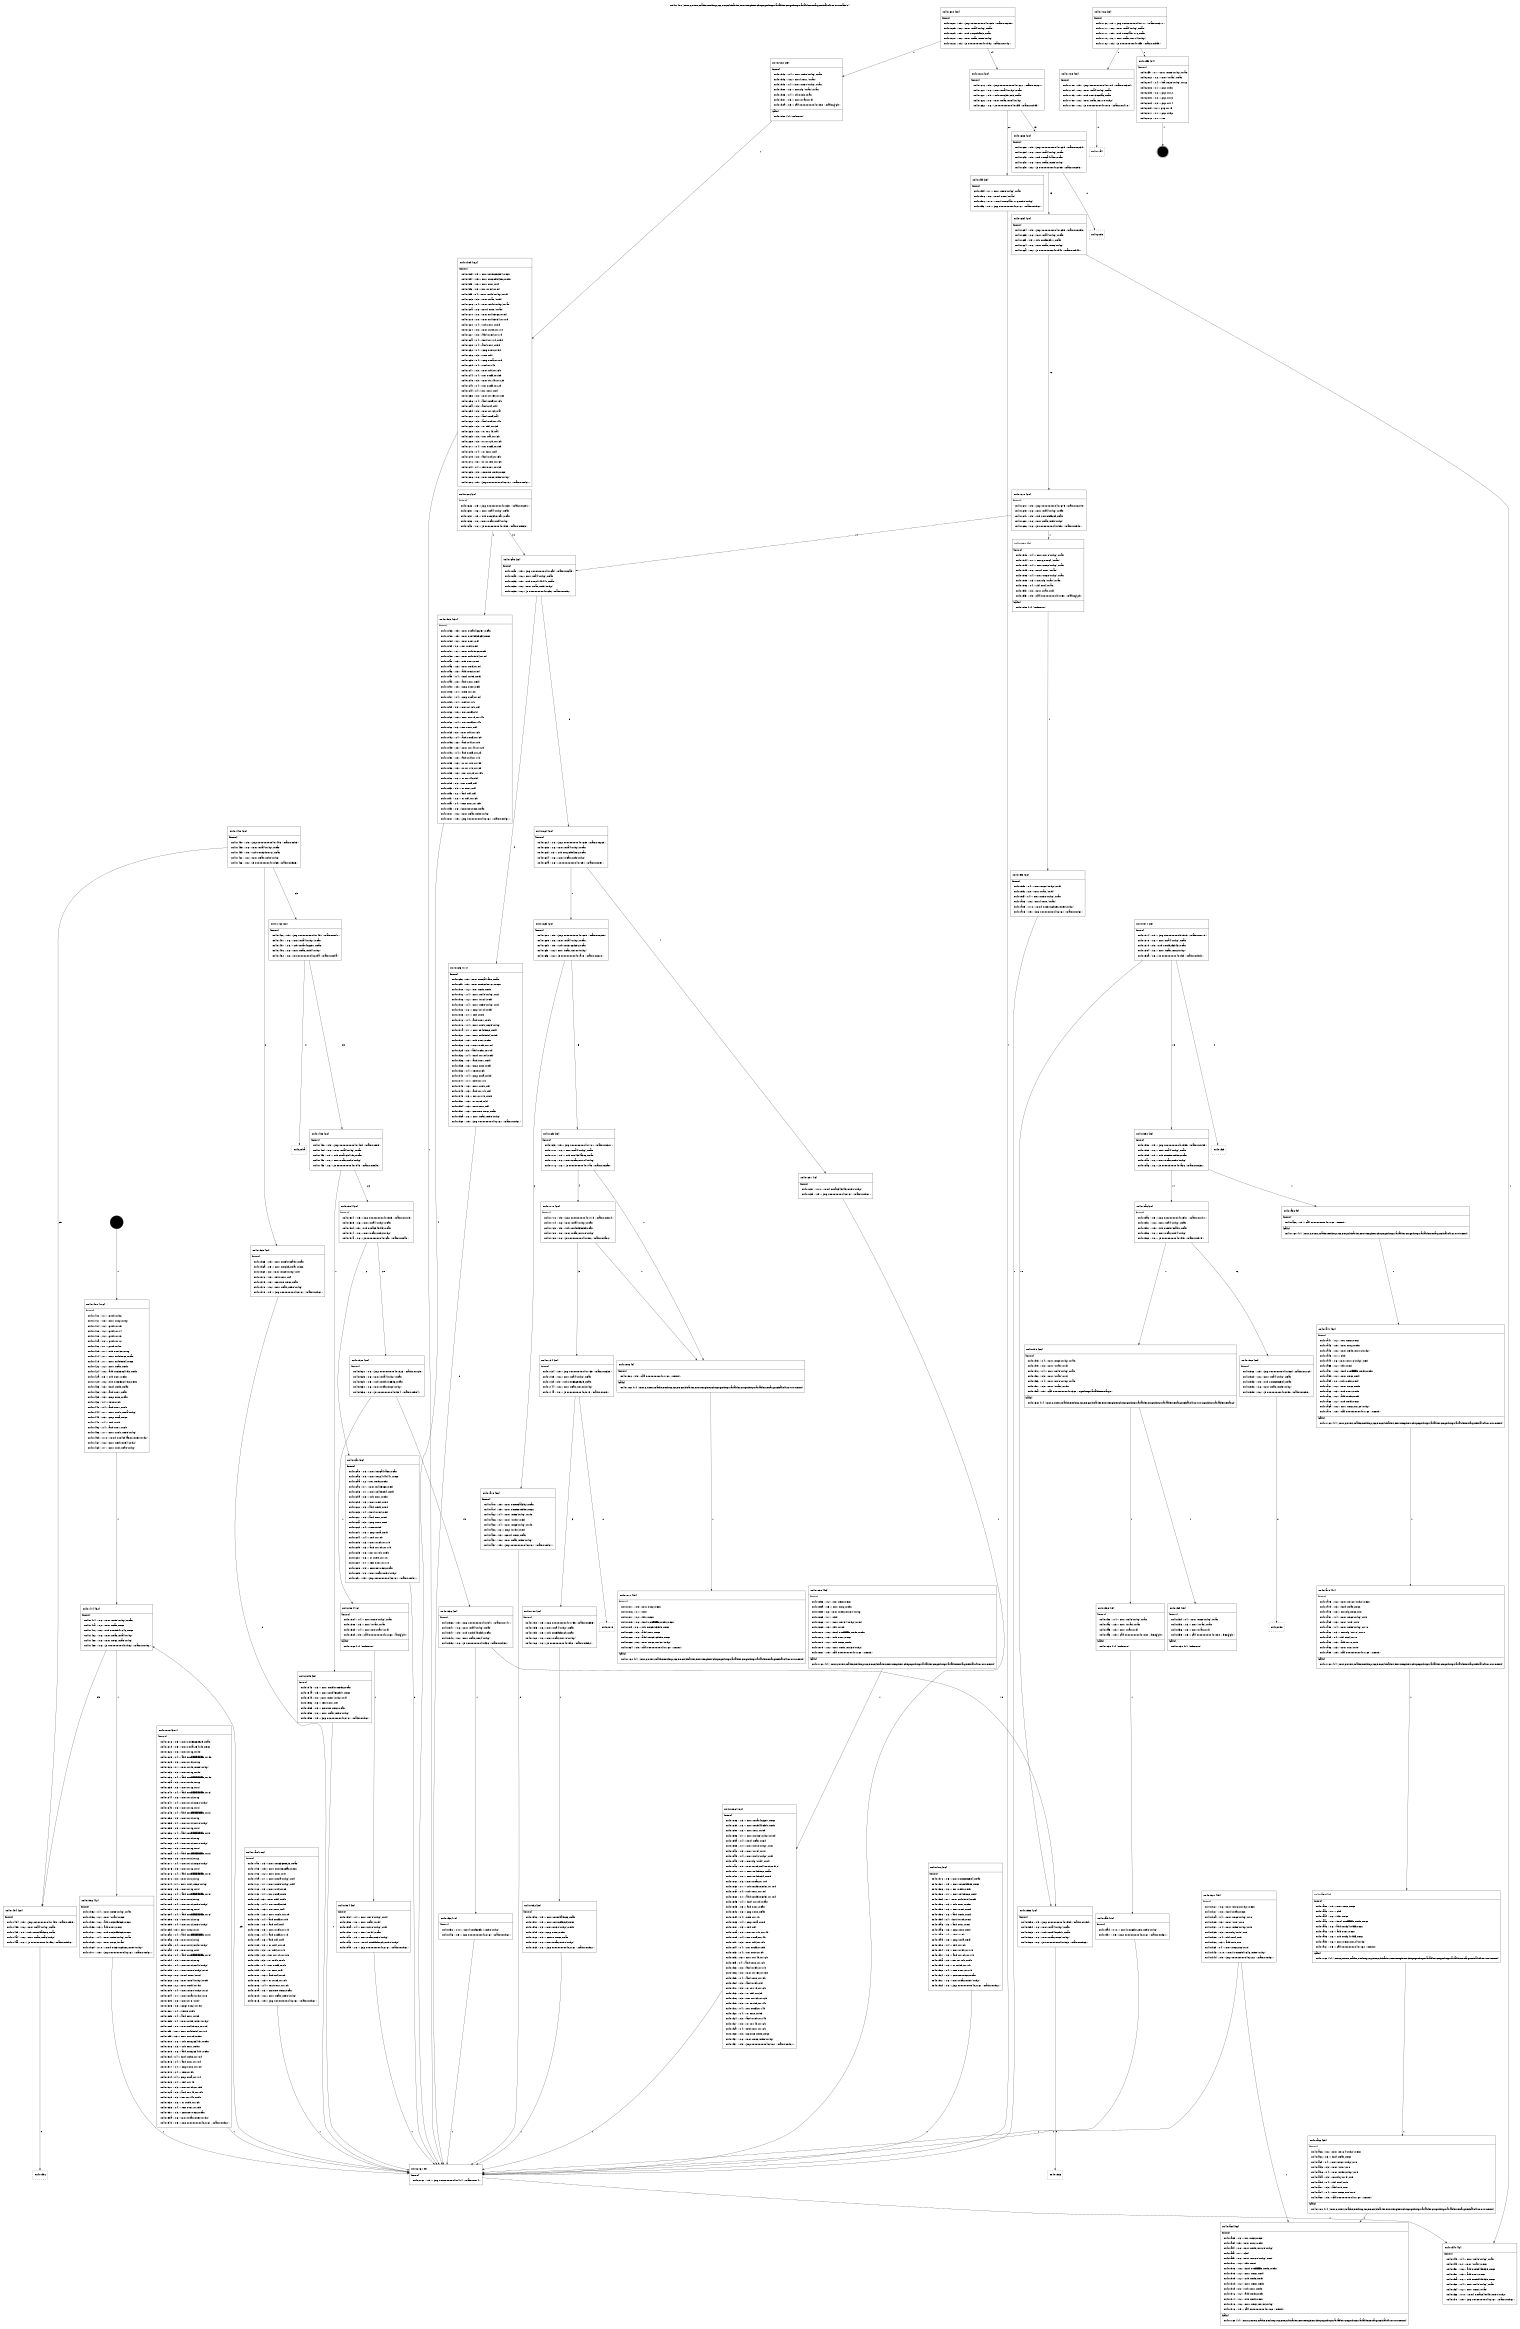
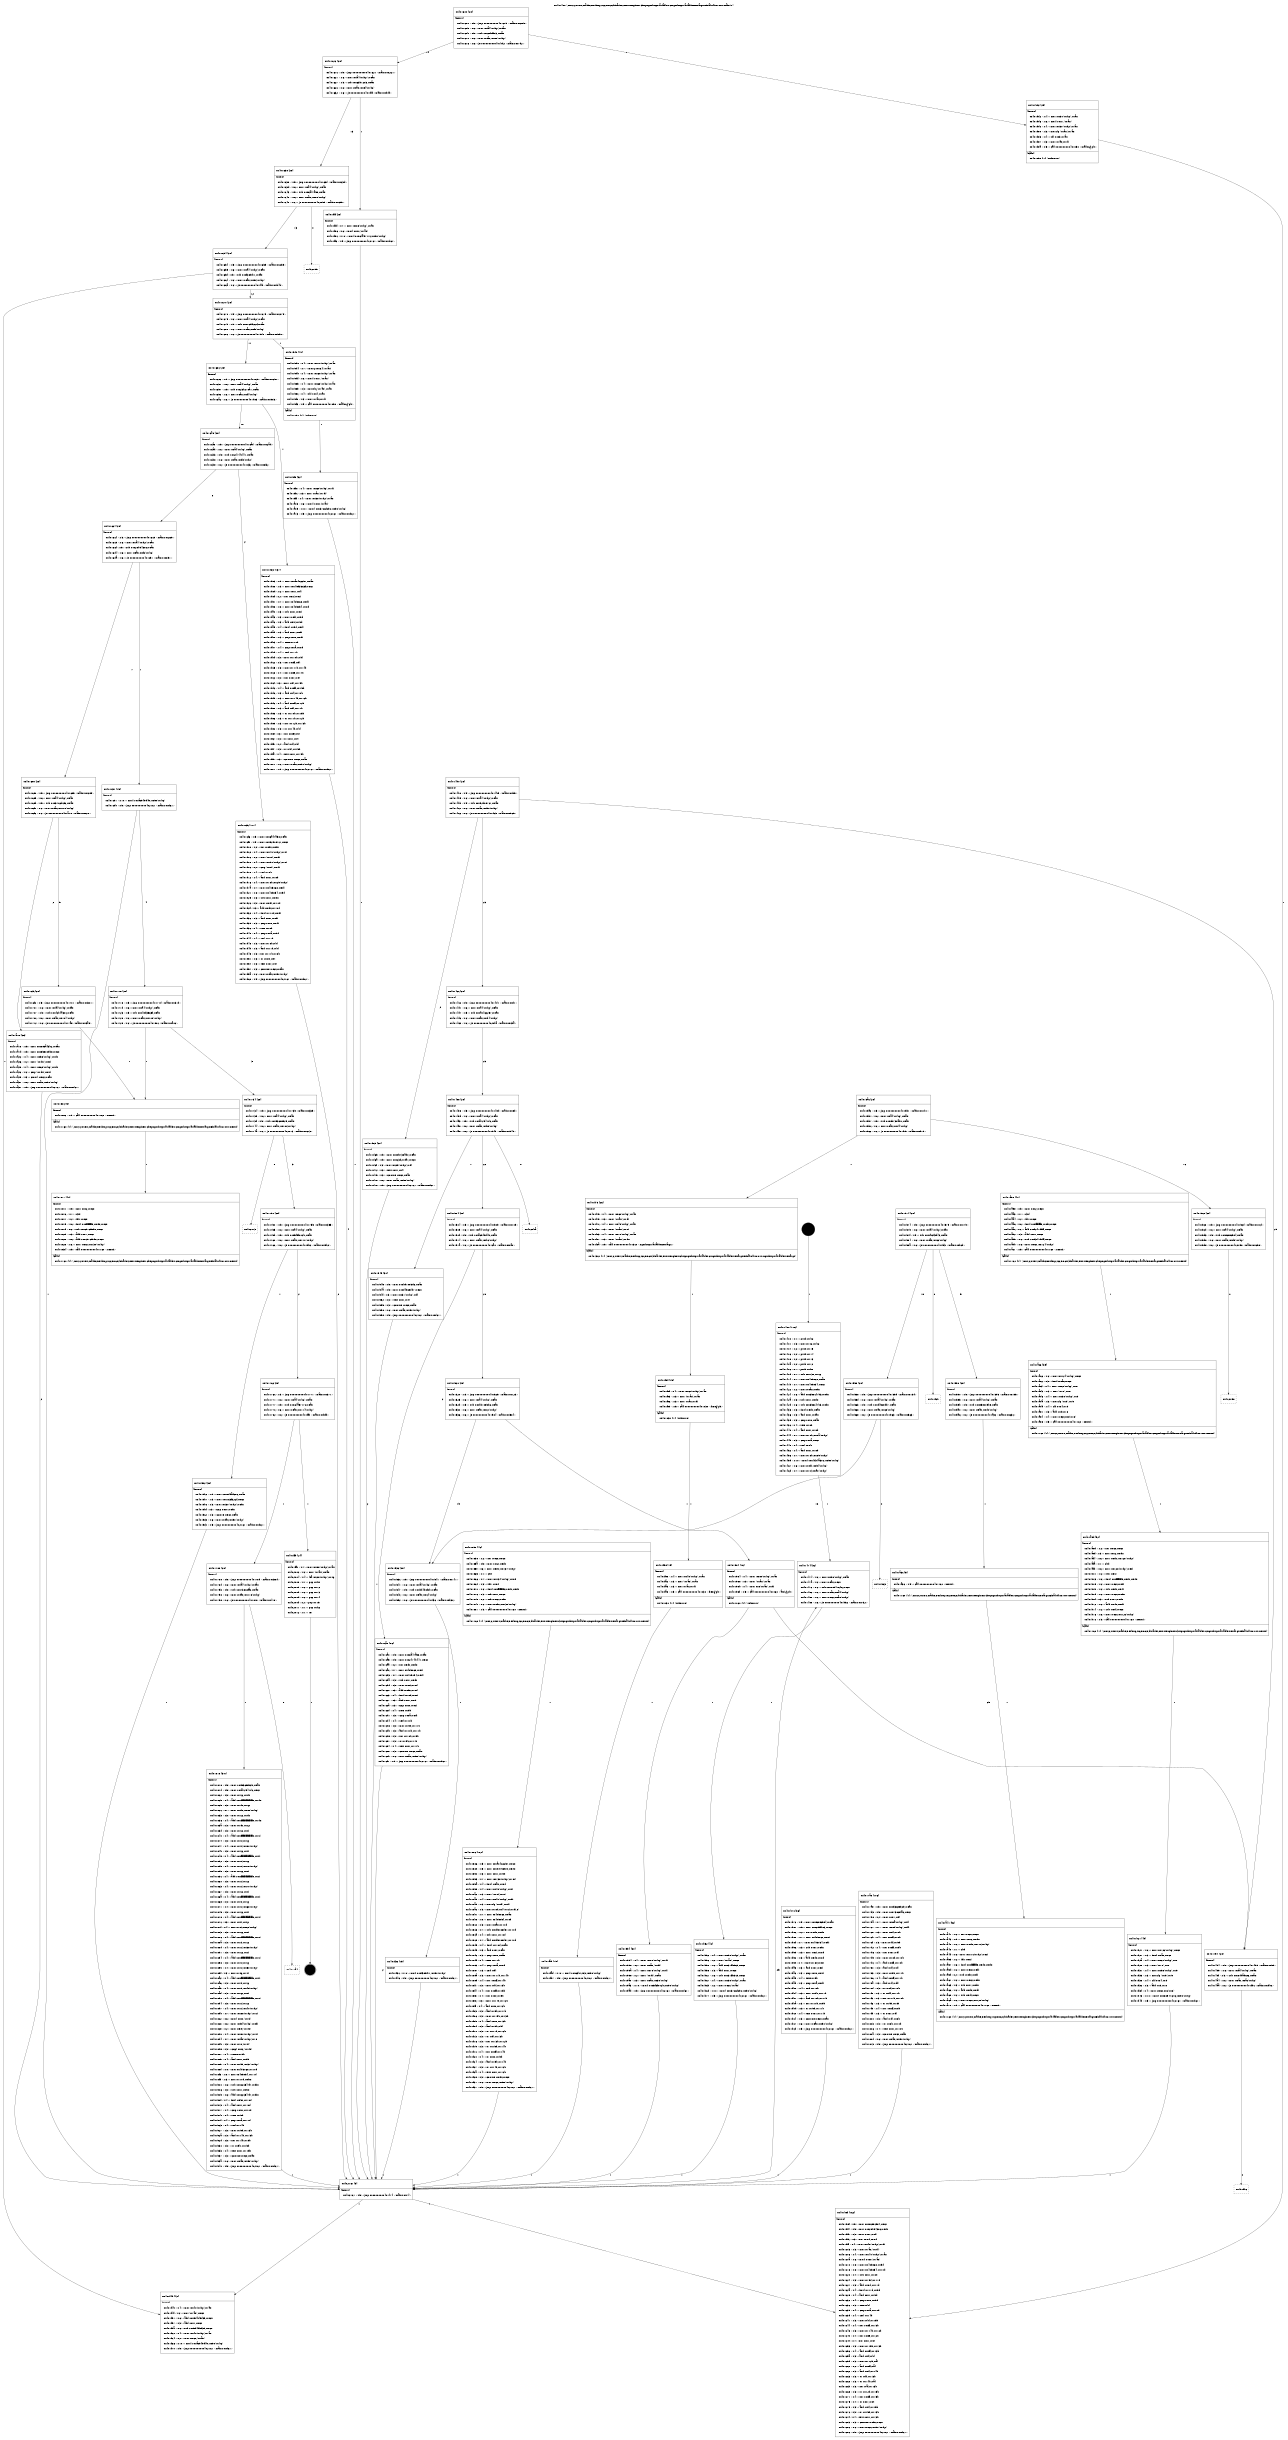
(1009, 127) -> (361, 132)
(794, 543) -> (247, 350)
(1173, 1045) -> (961, 1294)
(302, 1052) -> (515, 1178)
(578, 1185) -> (142, 898)
(1171, 1185) -> none
(429, 1295) -> (623, 2256)
none -> (298, 1313)
(1130, 1505) -> (689, 1491)
(1410, 1627) -> none
(847, 1671) -> (670, 1530)
none -> (244, 1686)
(65, 1775) -> (1055, 1767)
(1258, 2093) -> (1169, 1784)
